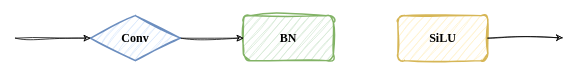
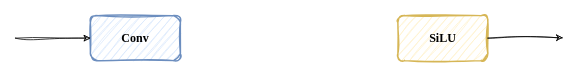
(135, 38) -> (135, 38)
(209, 38) -> none
(288, 38) -> none
